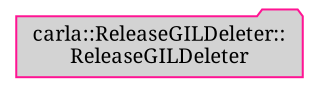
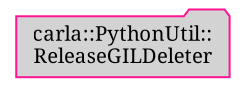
(160, 47) -> (123, 47)
